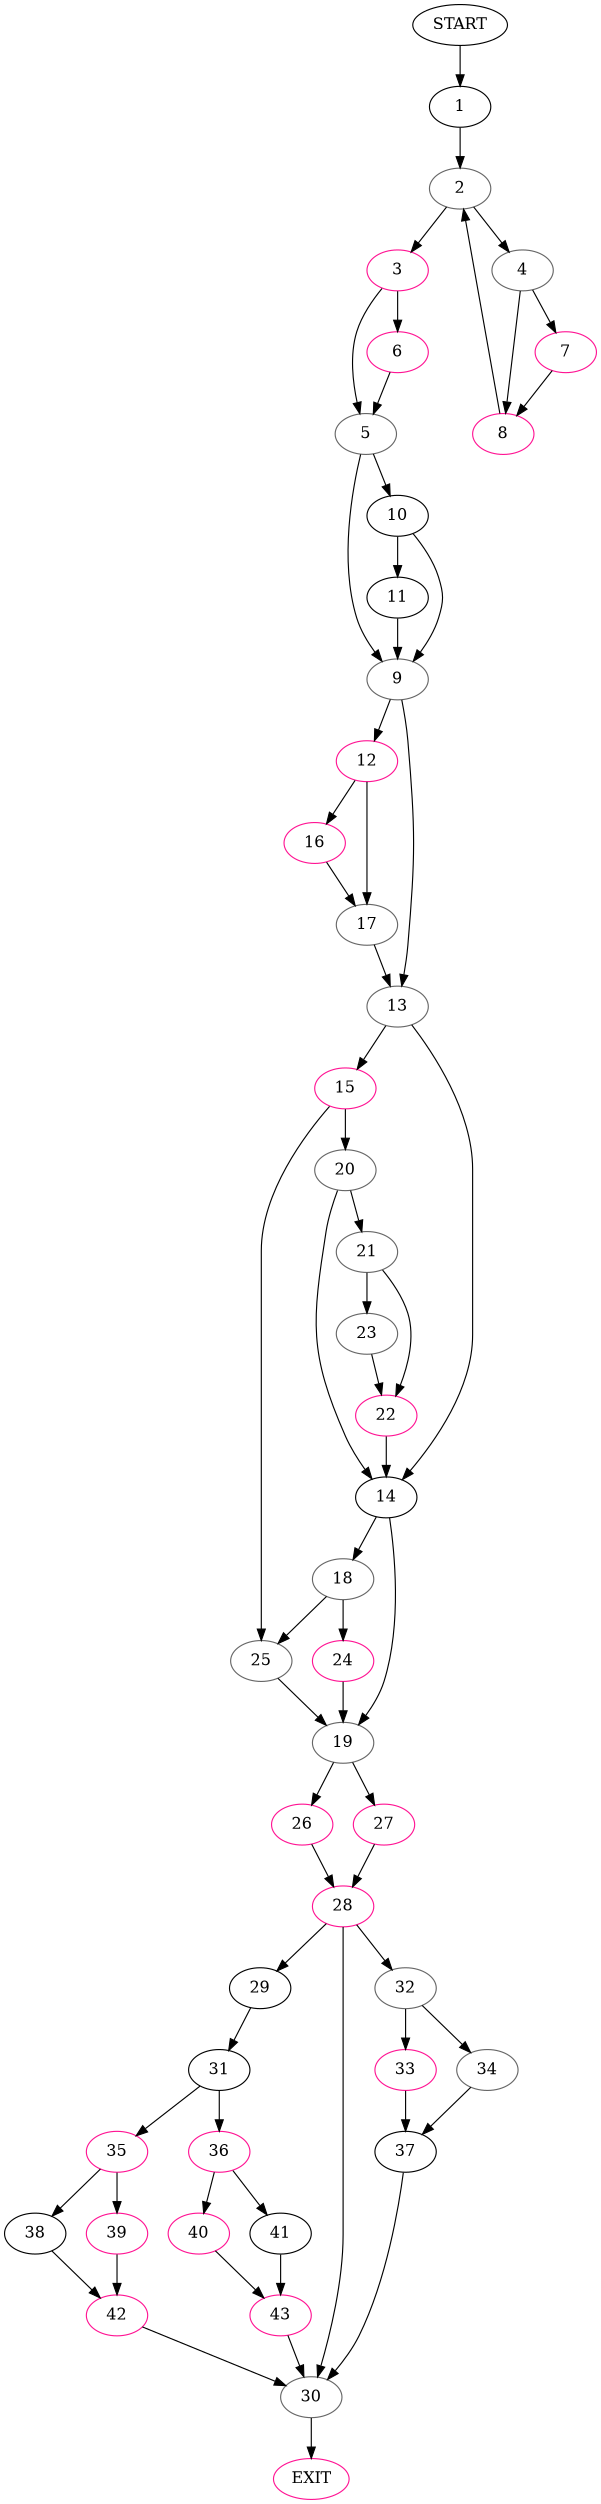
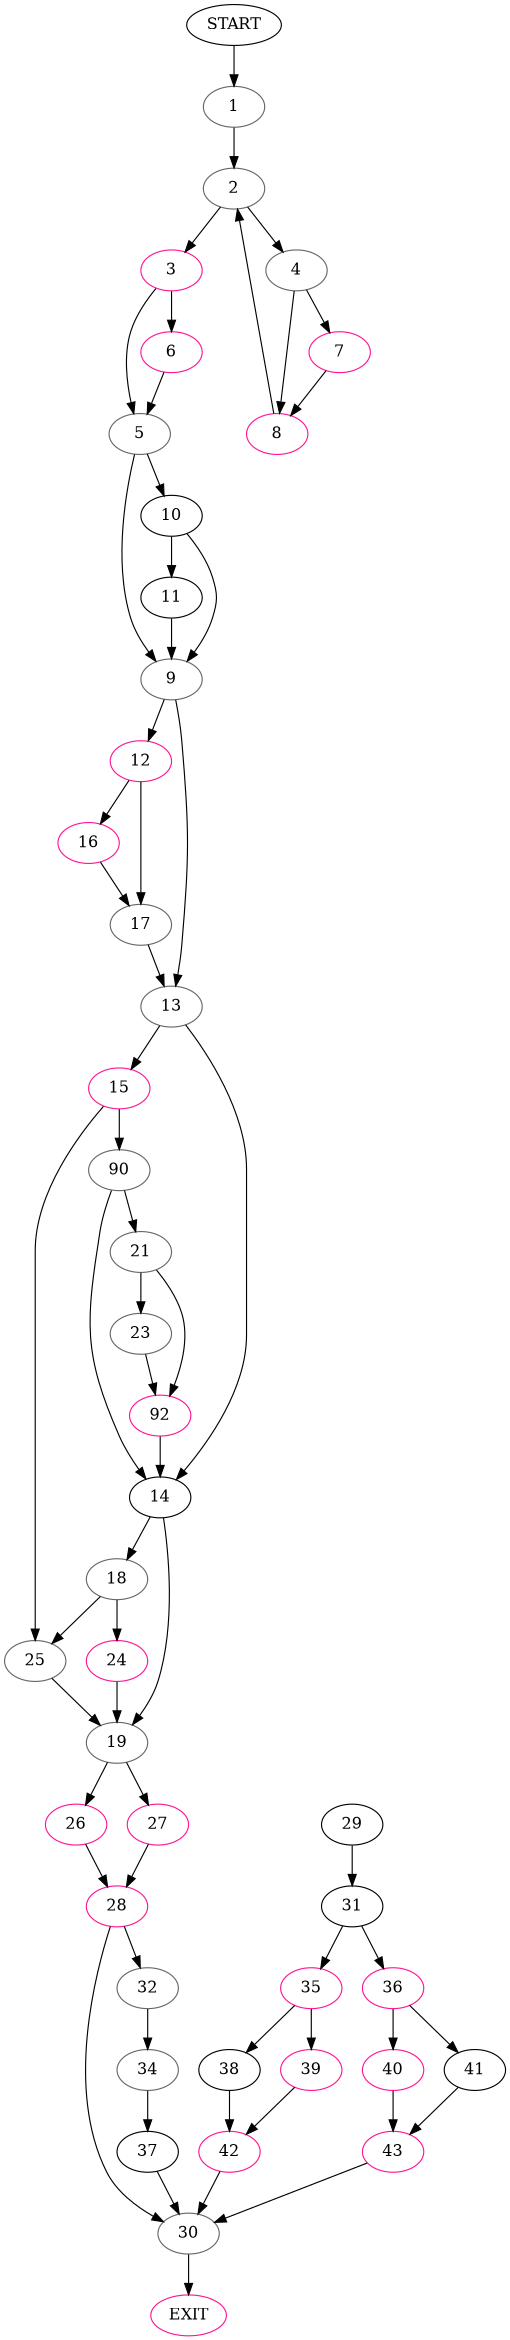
(460, 107) -> (234, 107)
(345, 1170) -> (119, 1170)
(386, 1416) -> (160, 1416)
(306, 1943) -> none
(406, 2070) -> none
